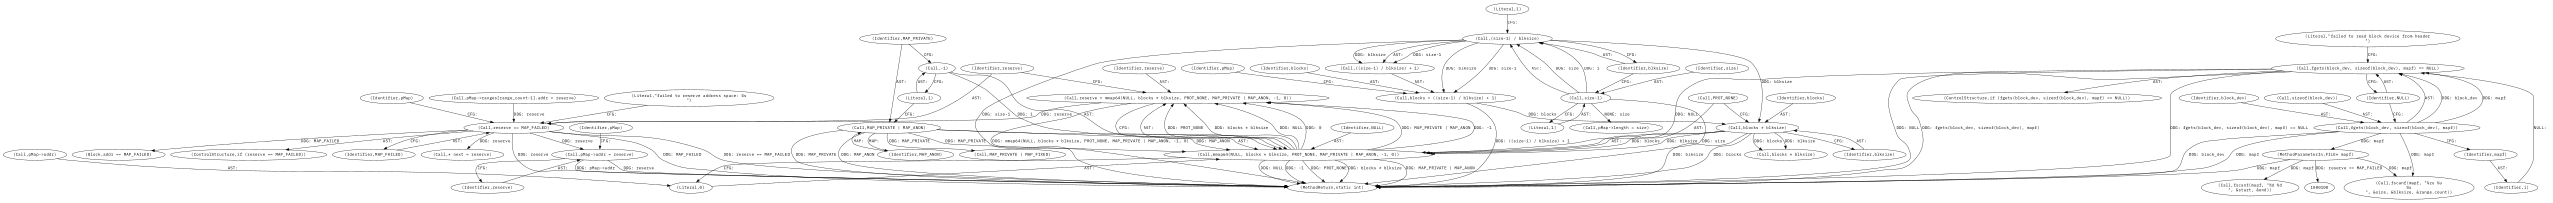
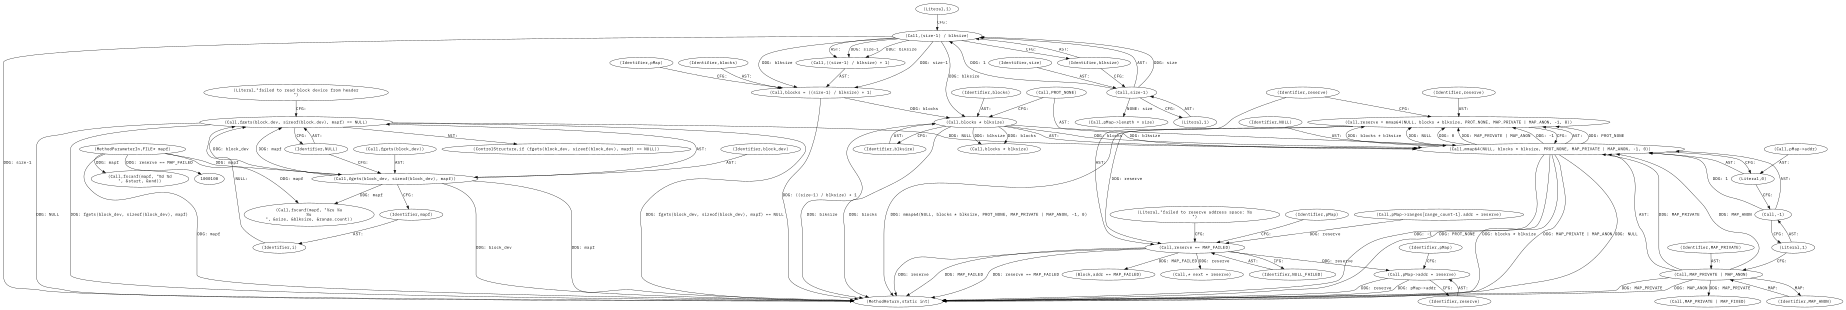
(919, 53) -> (1762, 195)
(2307, 98) -> (395, 149)
(2358, 141) -> (251, 168)
(249, 155) -> none
(374, 155) -> (1292, 275)
(1595, 158) -> none
